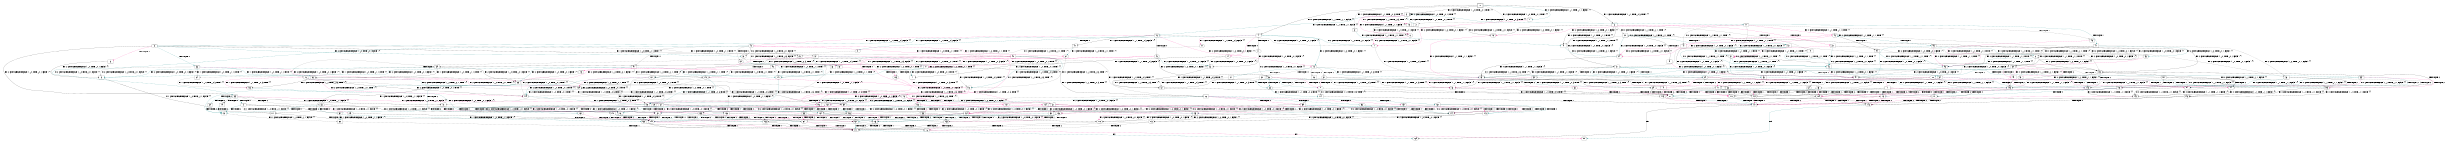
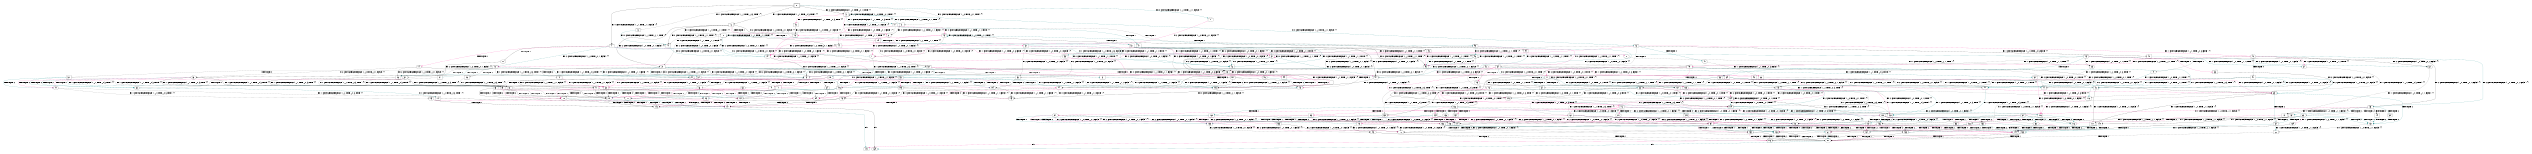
(1670, 62) -> none
